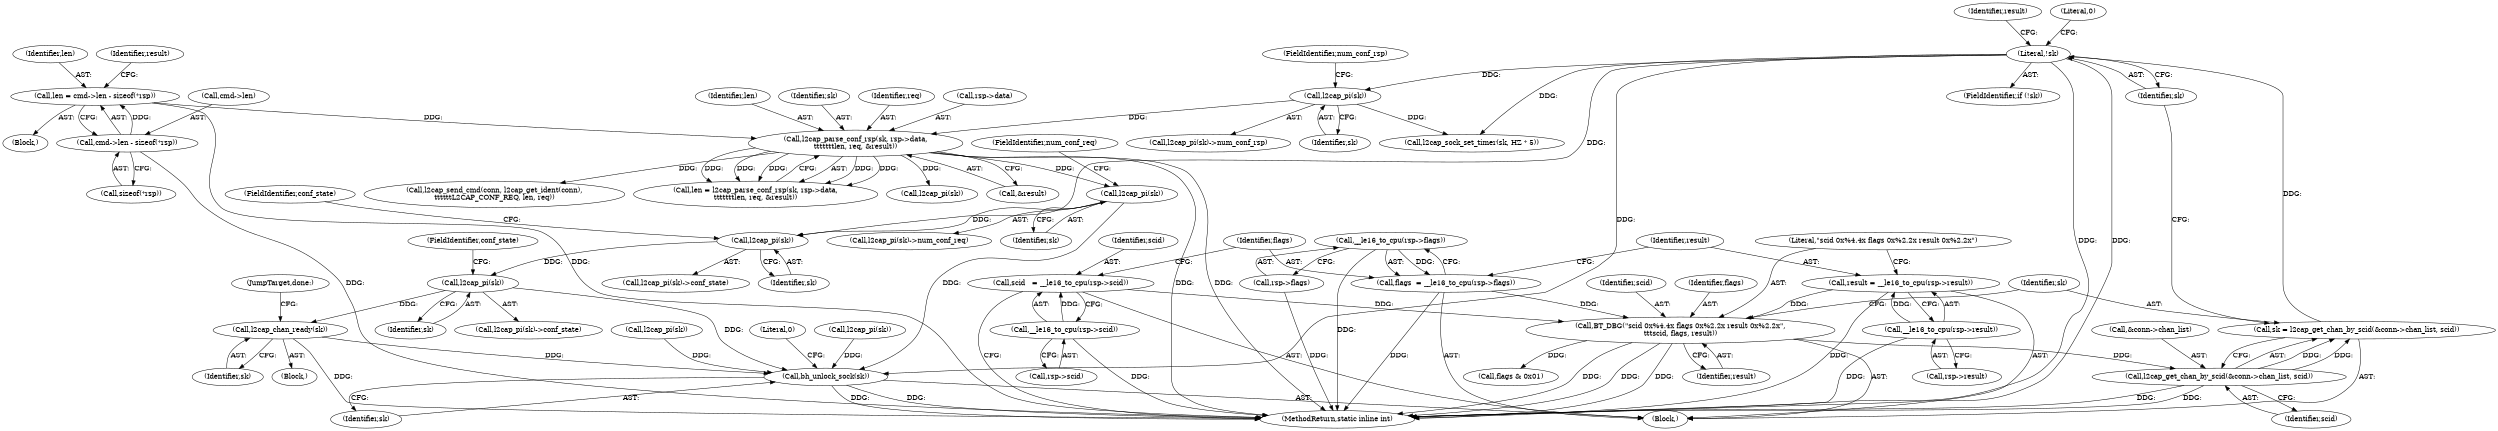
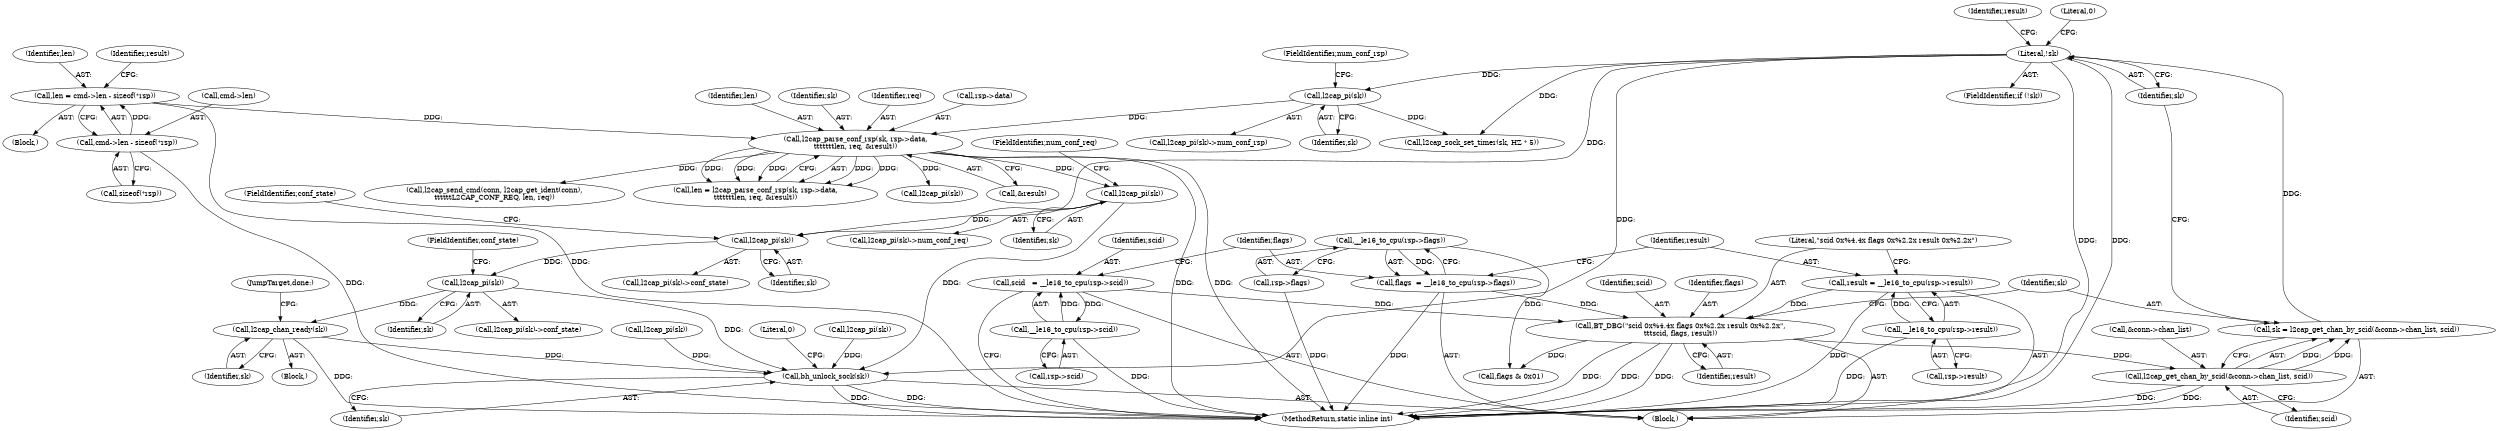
(1095, 305) -> (1095, 305)
(1337, 320) -> (1547, 278)
